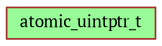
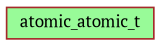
(81, 23) -> (80, 23)
